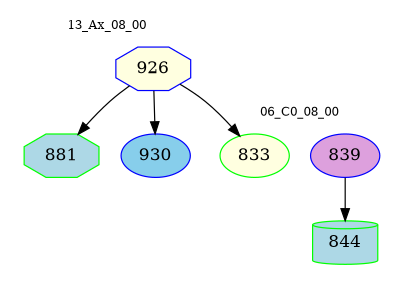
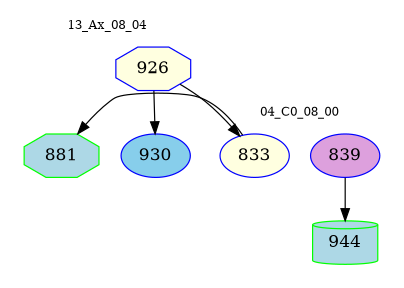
(107, 26) -> (107, 26)
(107, 104) -> (166, 93)
(300, 113) -> (300, 113)
(255, 156) -> (255, 156)
(345, 243) -> (345, 243)
